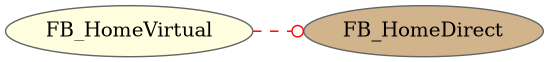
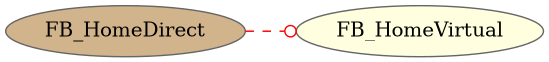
(272, 31) -> (265, 31)
